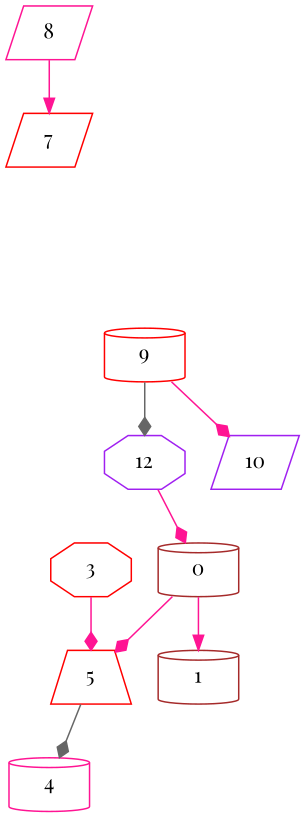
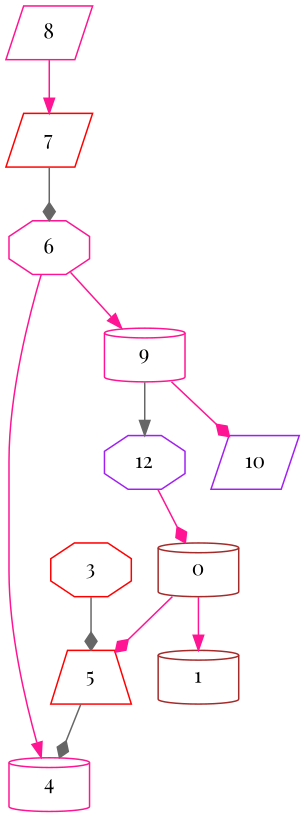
none -> (49, 248)
(145, 355) -> (145, 355)
(145, 401) -> (145, 401)
(91, 615) -> (91, 615)
